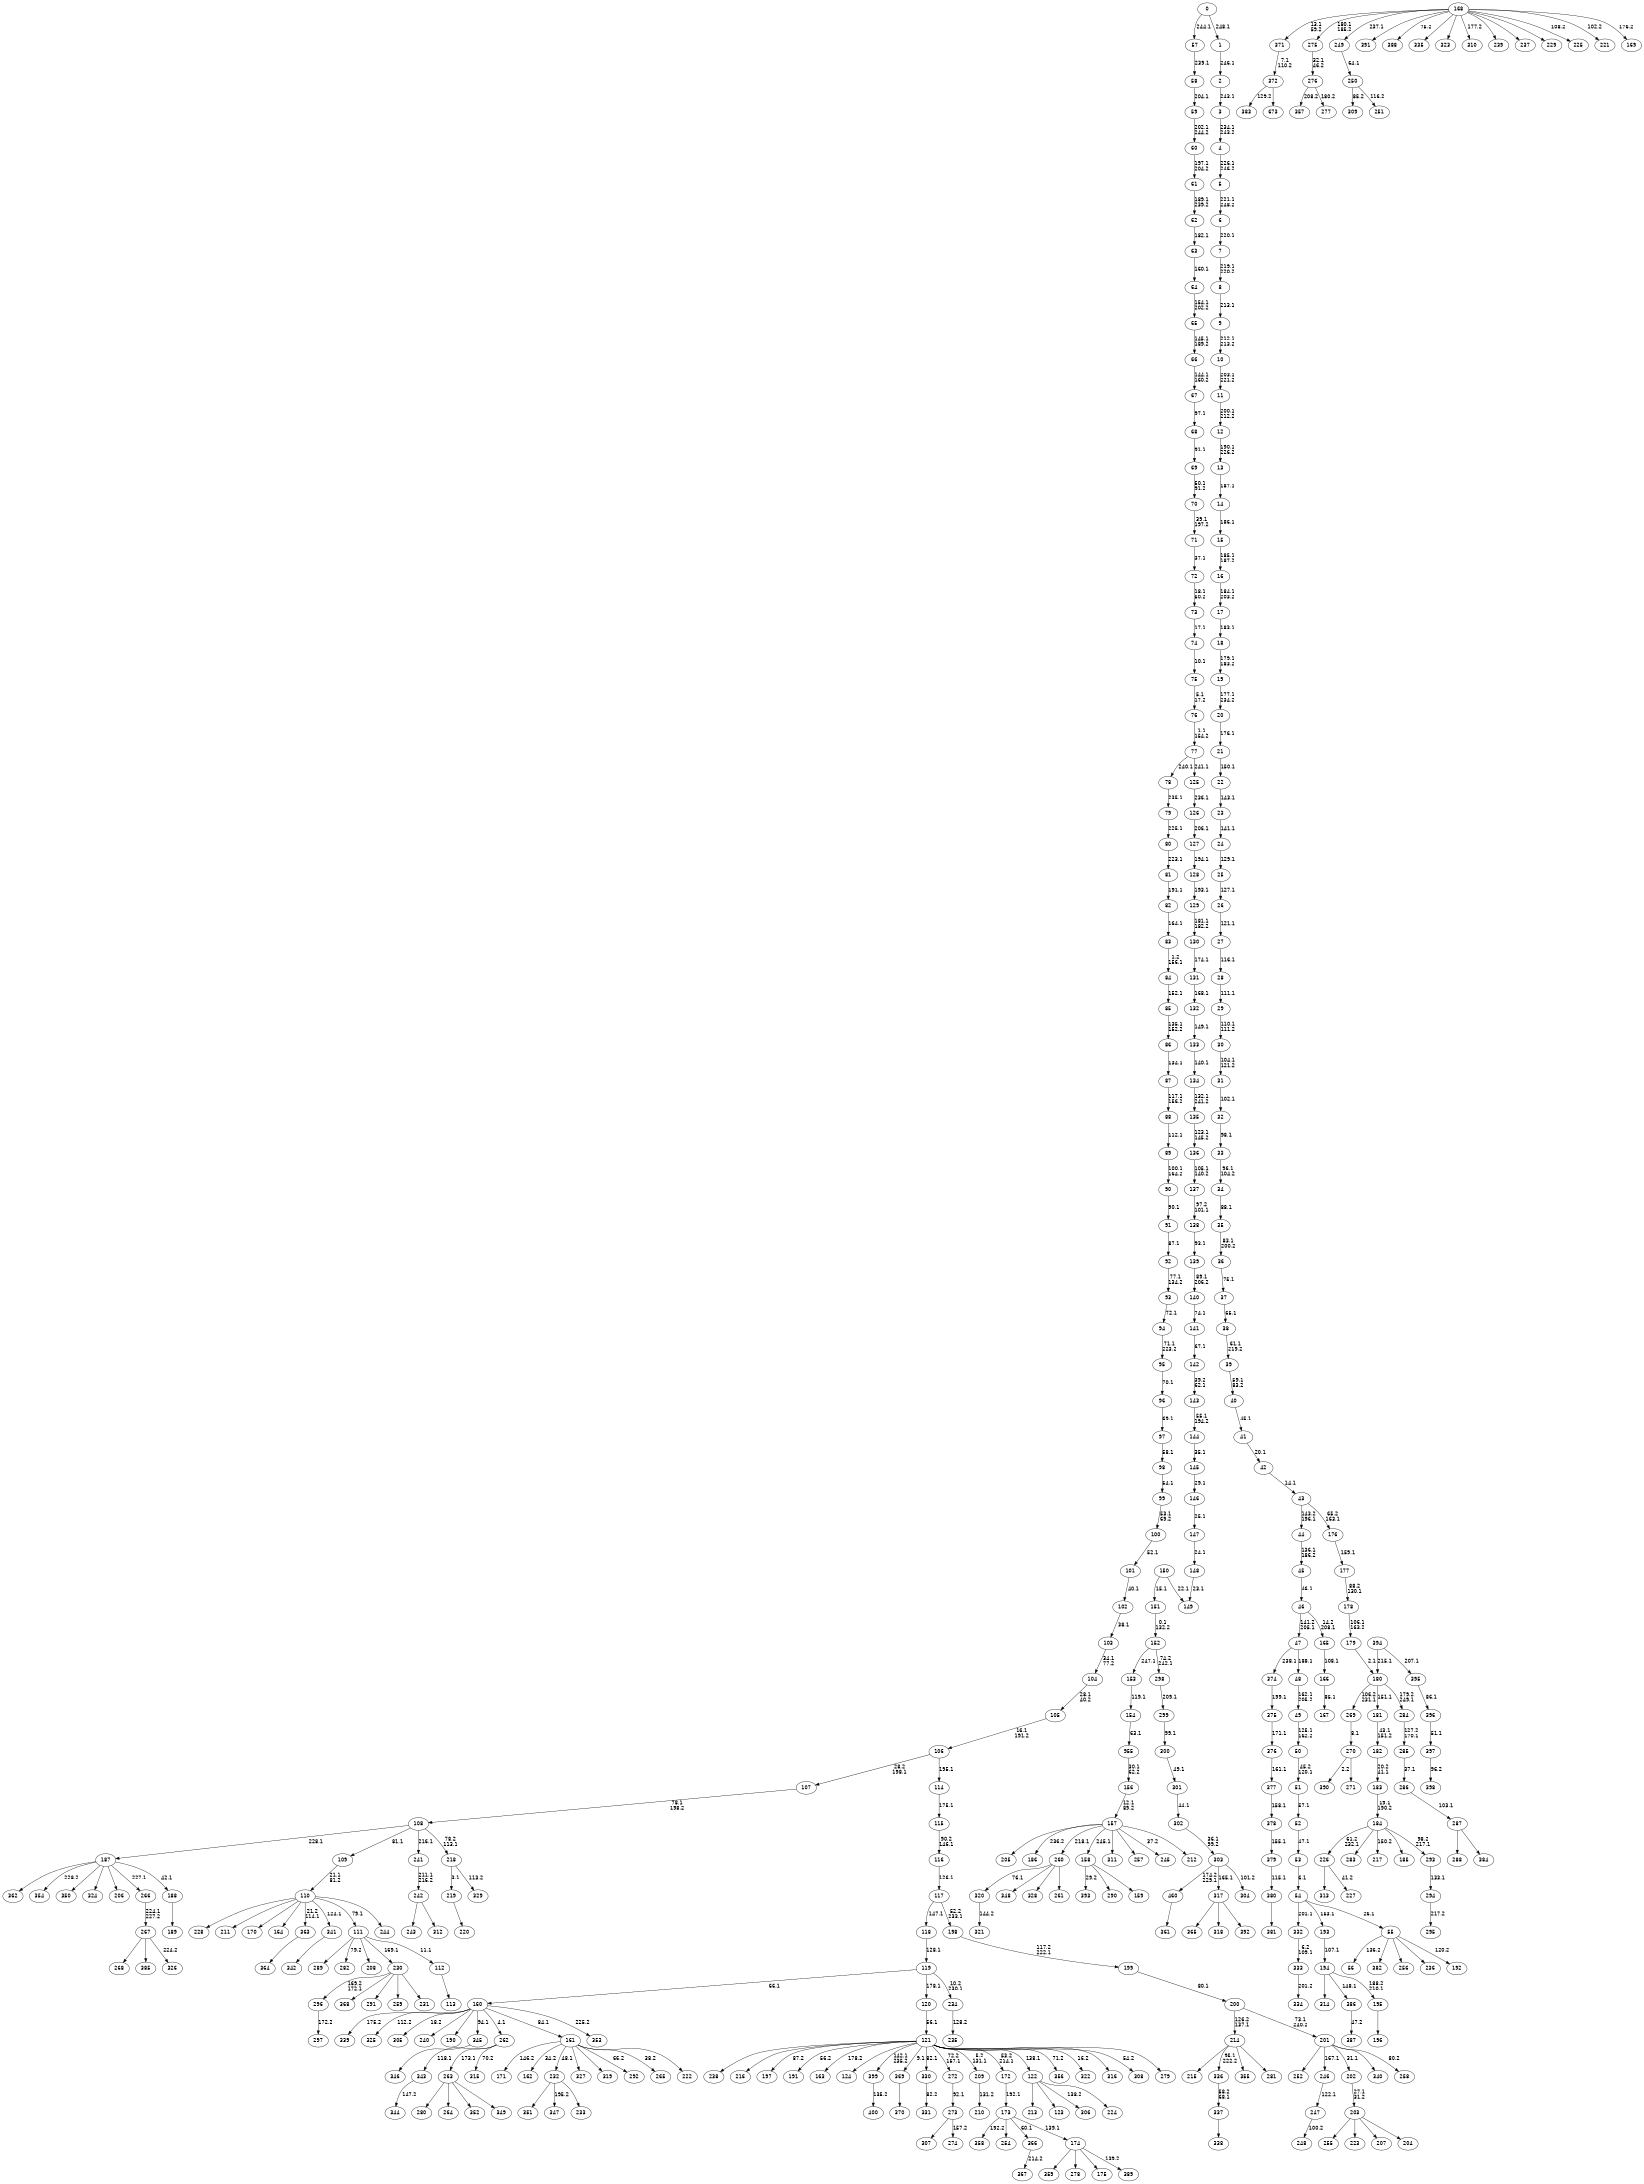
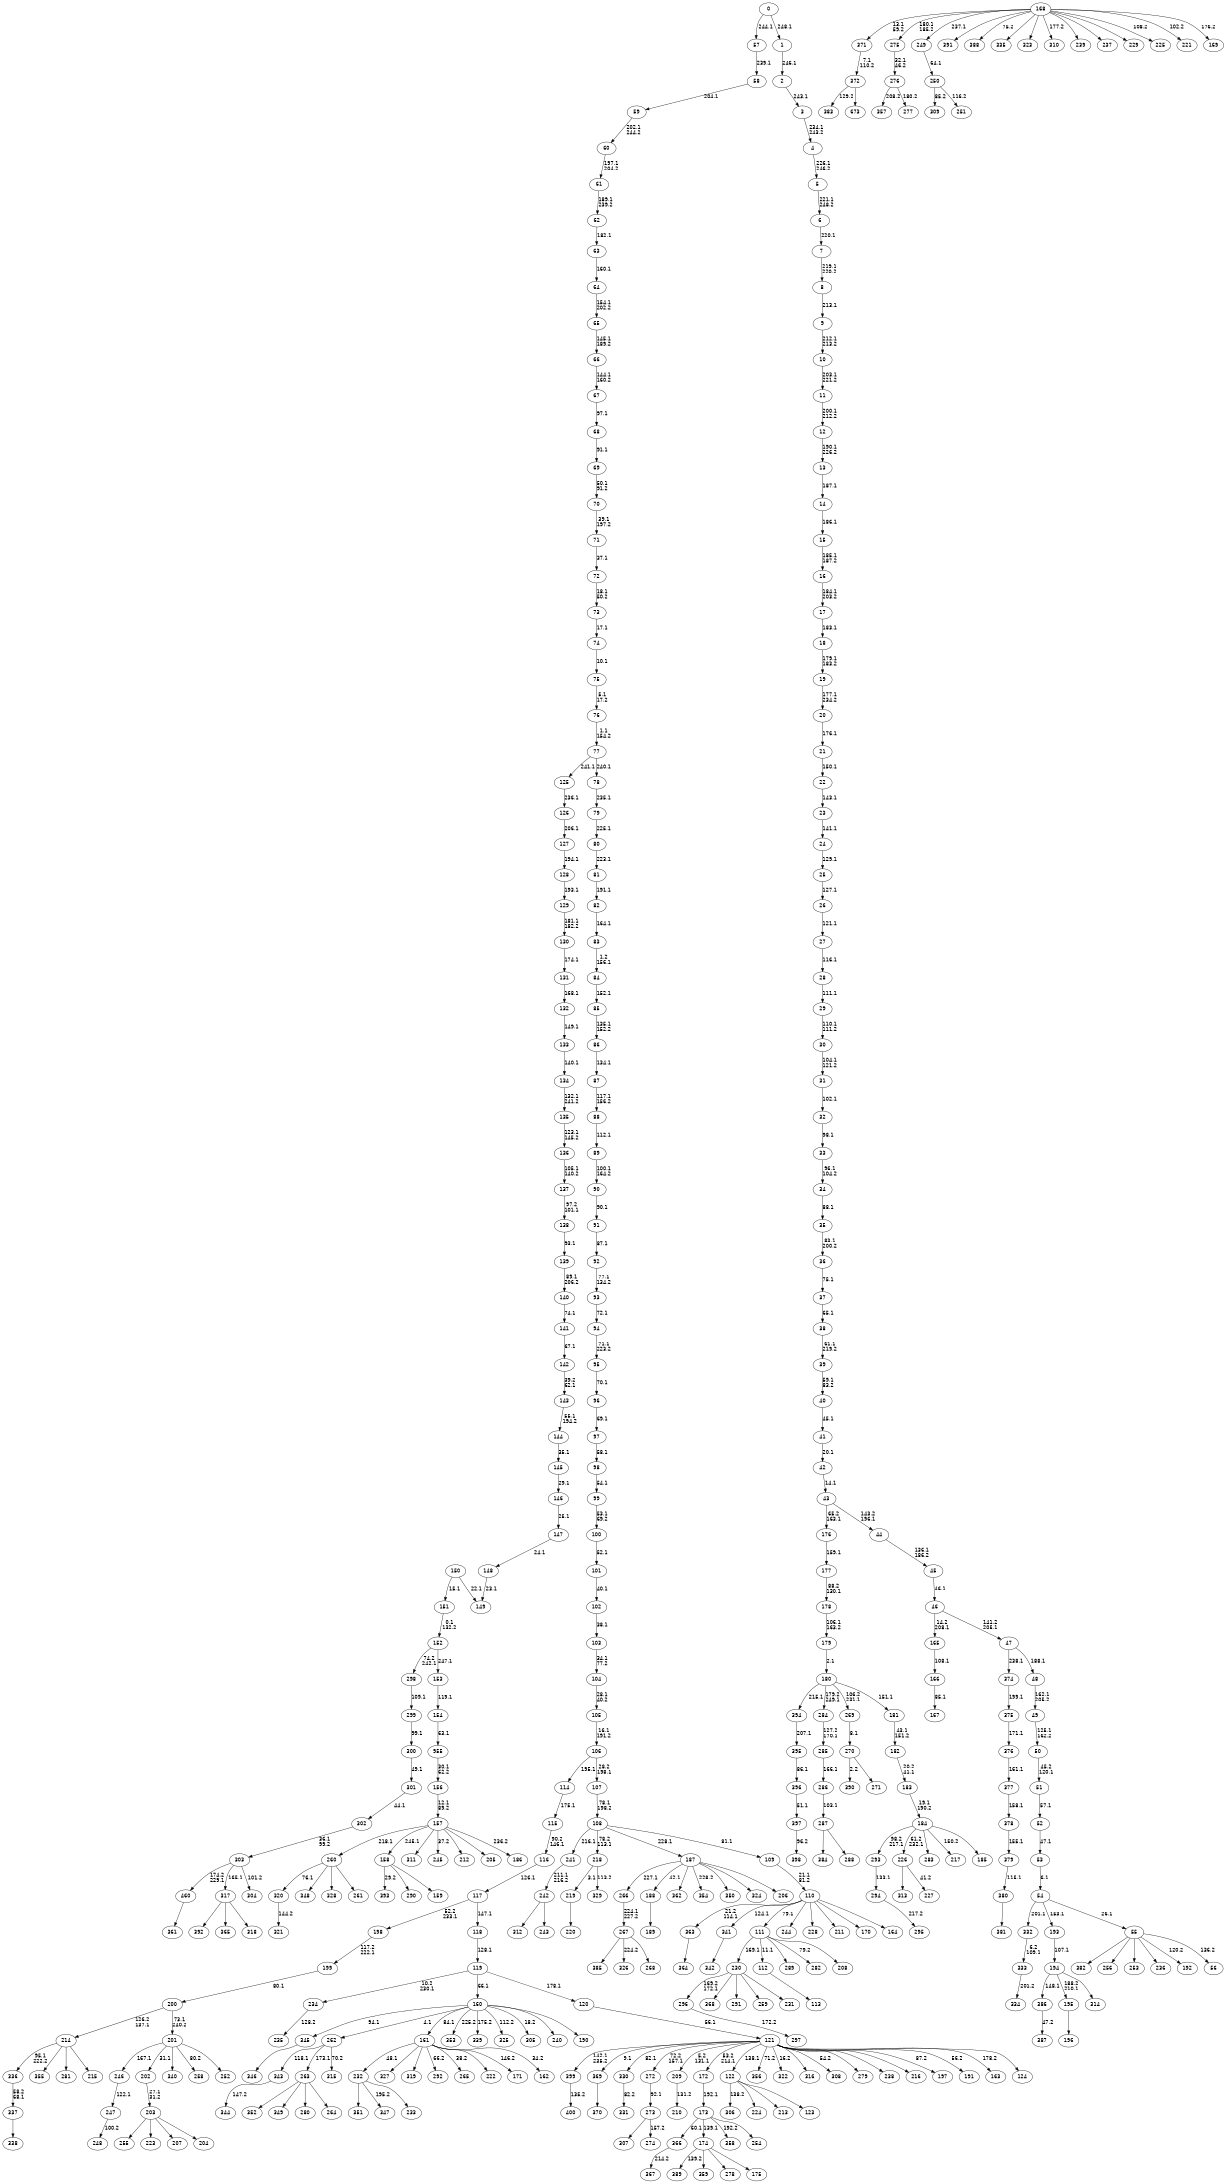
(1378, 1660) -> (808, 1693)
(1170, 1698) -> (419, 1698)
(1410, 1770) -> (831, 1770)
(1139, 1860) -> none
none -> (1134, 1968)
